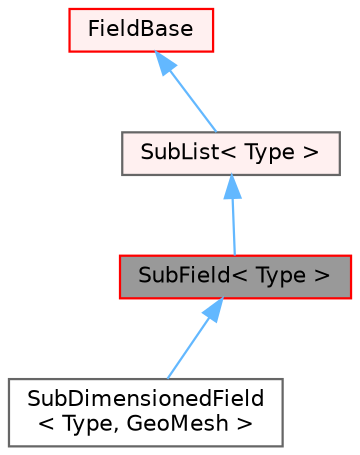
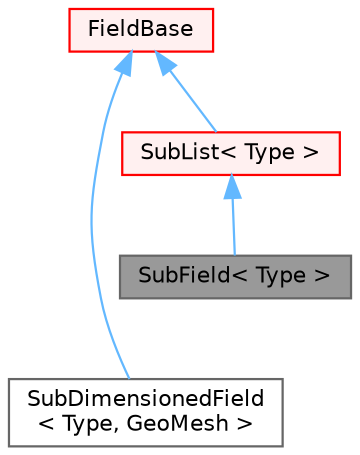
(231, 154) -> (231, 154)
(236, 277) -> (236, 277)
(189, 348) -> (92, 227)
